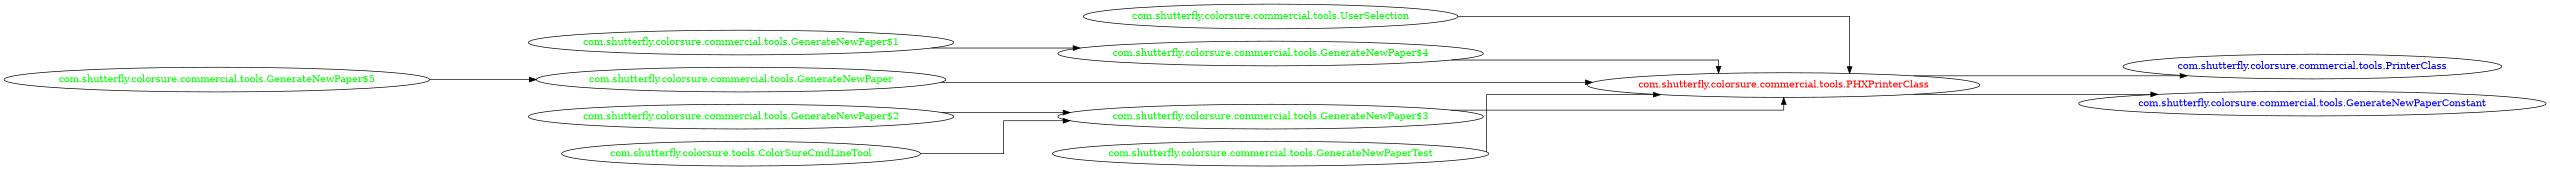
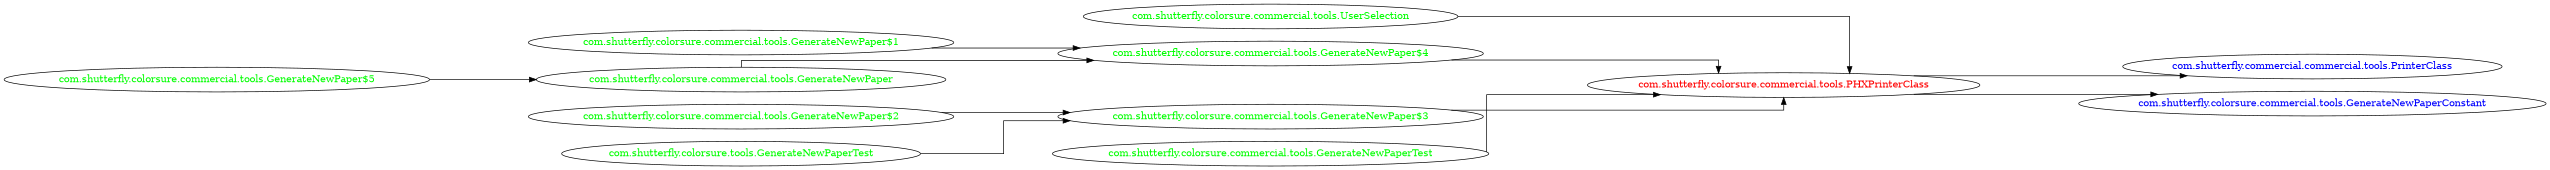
(2312, 67) -> (2312, 67)
(1263, 82) -> (911, 60)
(741, 154) -> (741, 154)
